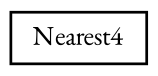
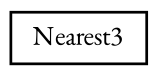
(79, 38) -> (79, 38)
